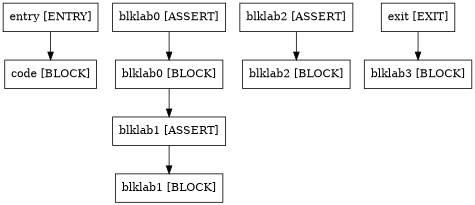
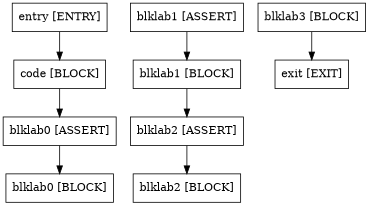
(418, 42) -> (312, 42)
none -> (60, 99)
(169, 99) -> none
none -> (187, 99)
